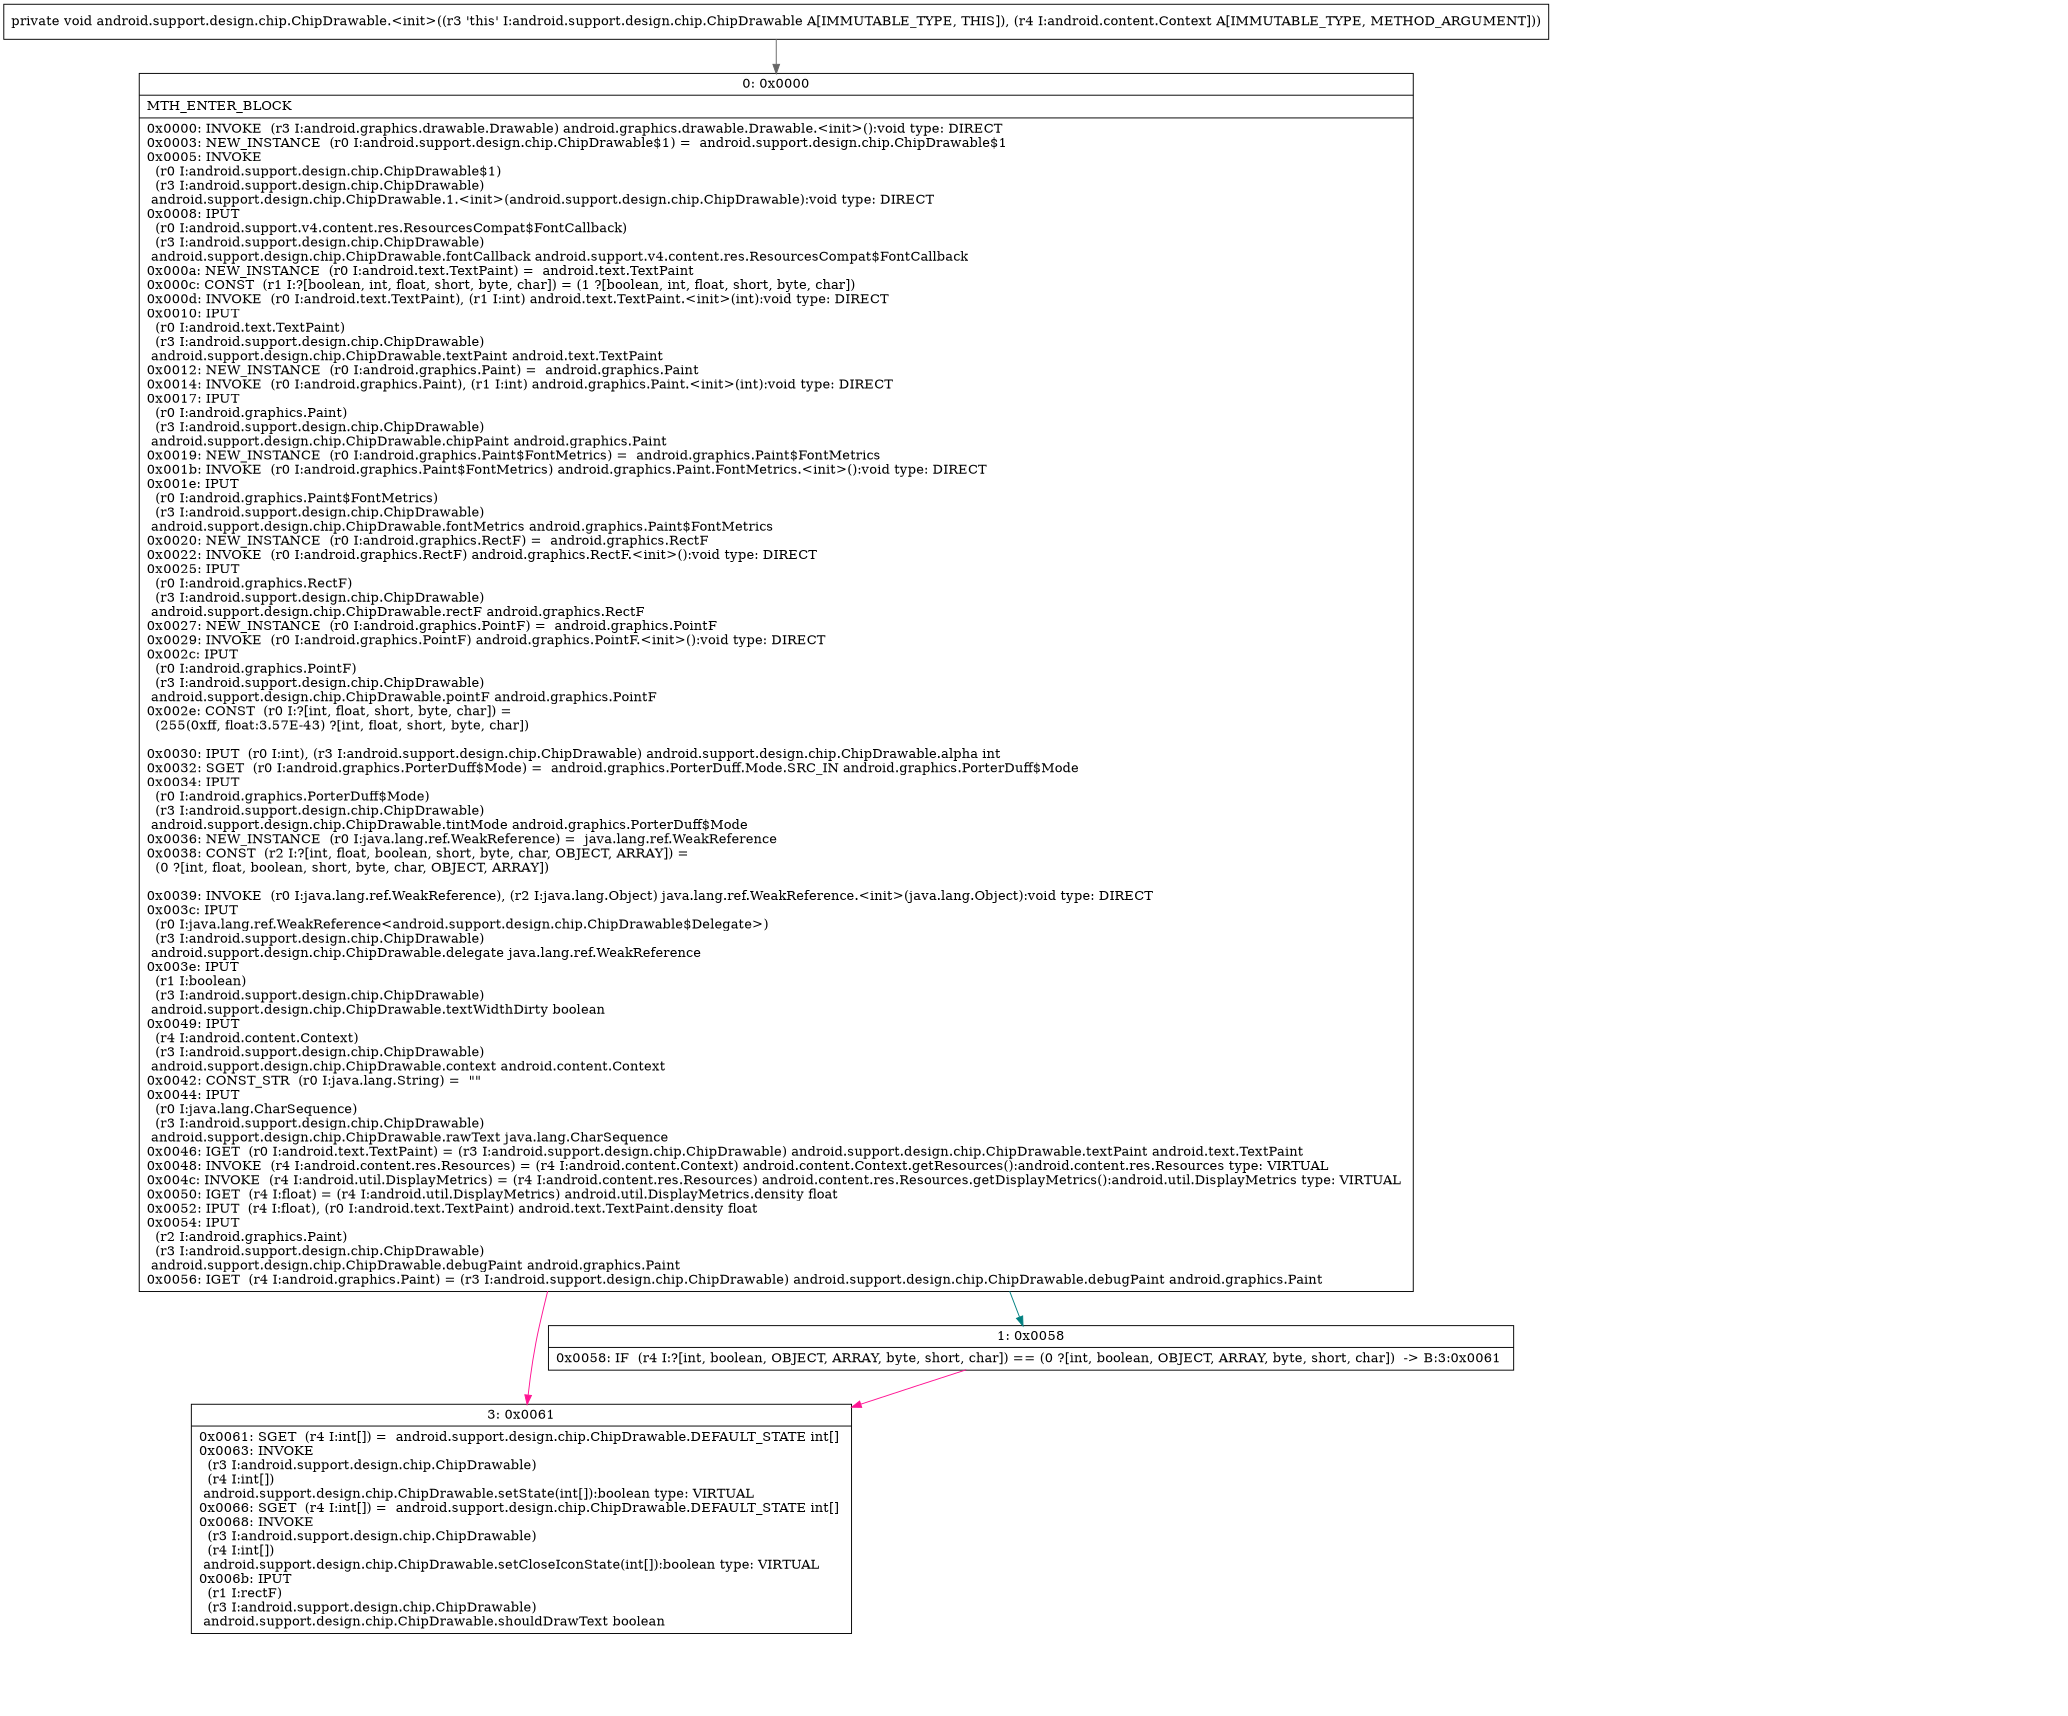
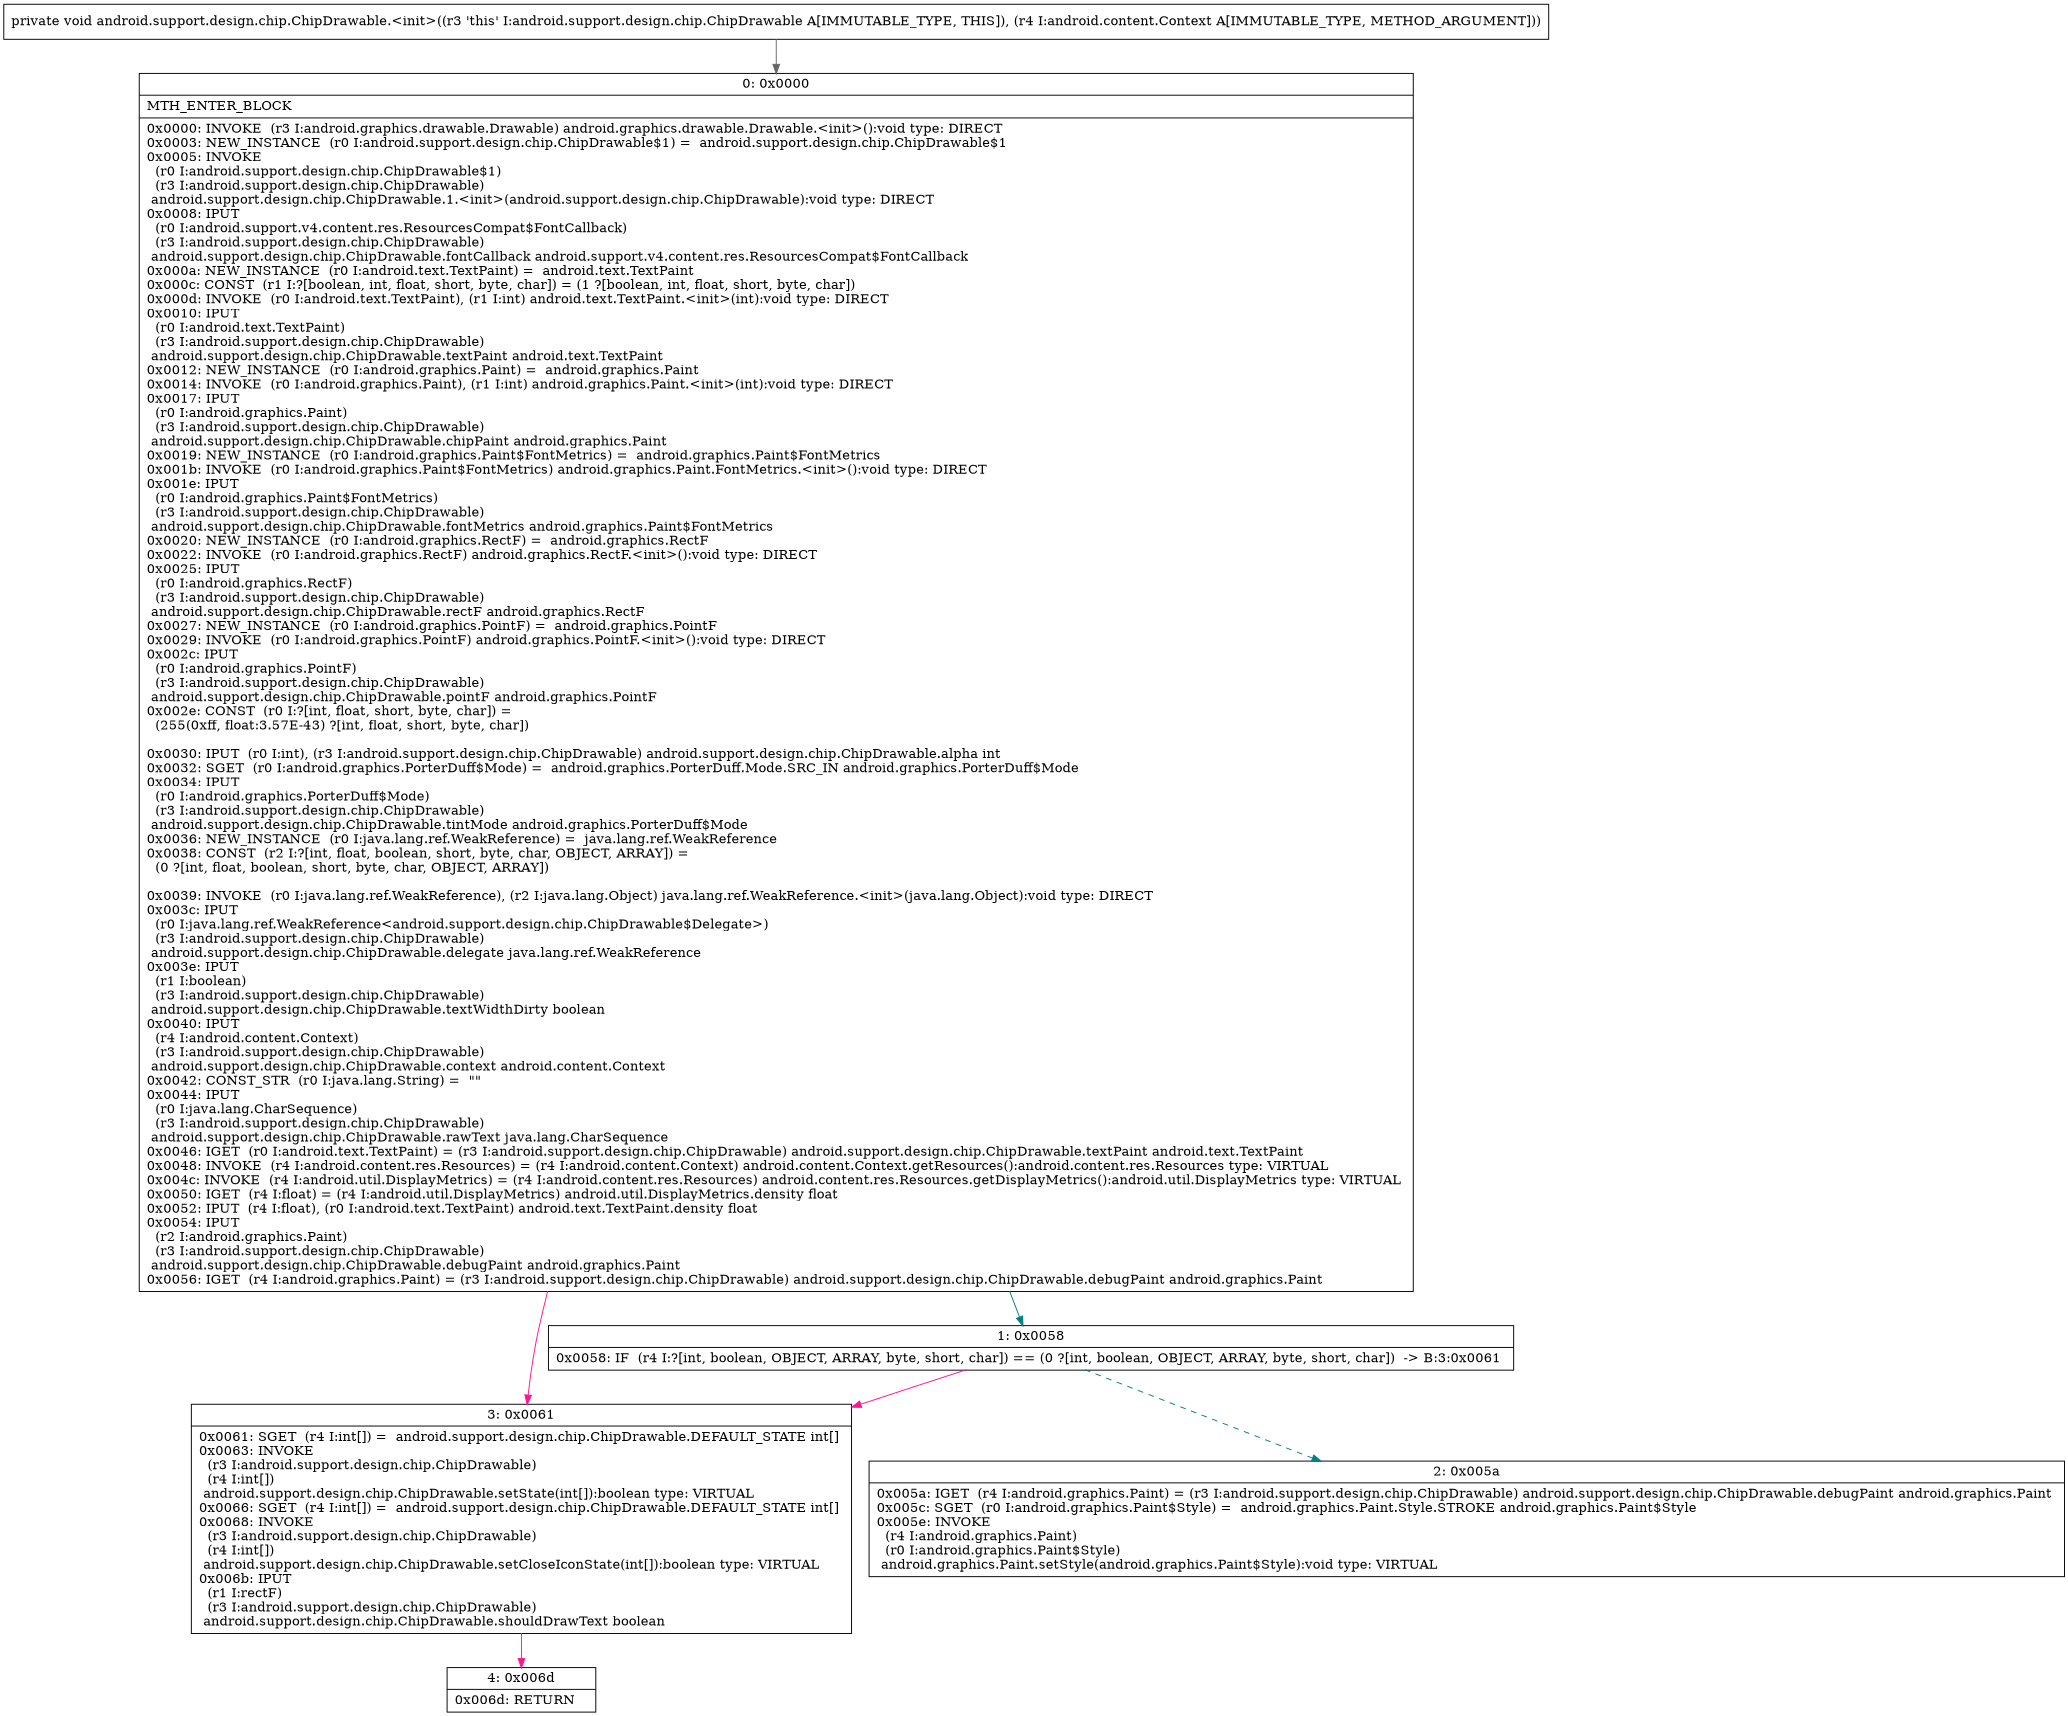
(197, 1024) -> (197, 1024)
none -> (1467, 1519)
none -> (521, 1690)
